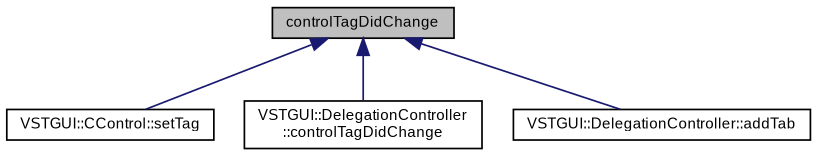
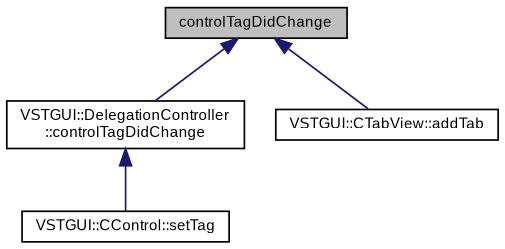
(229, 77) -> (126, 188)
(662, 125) -> (387, 125)
